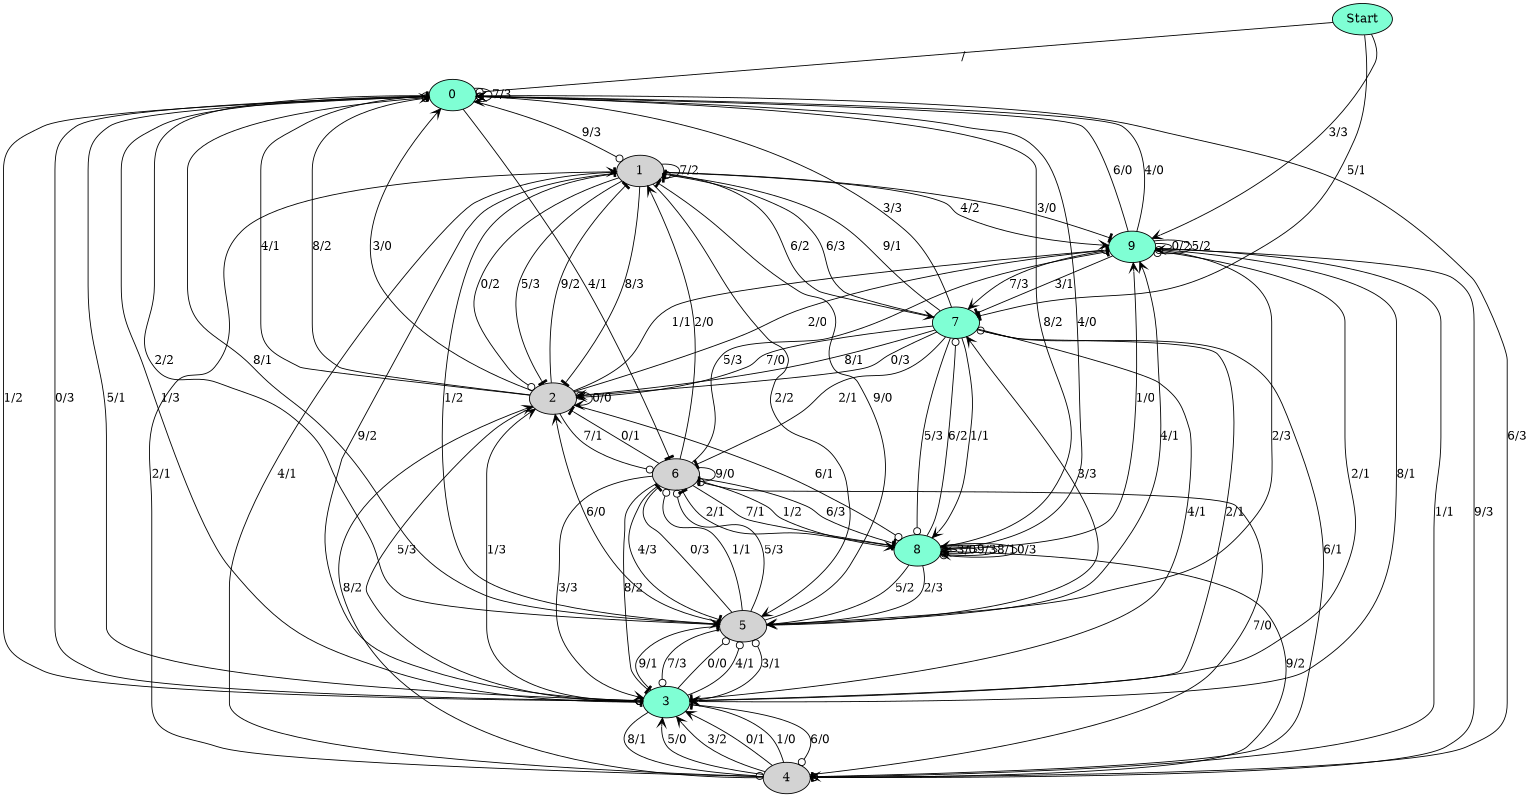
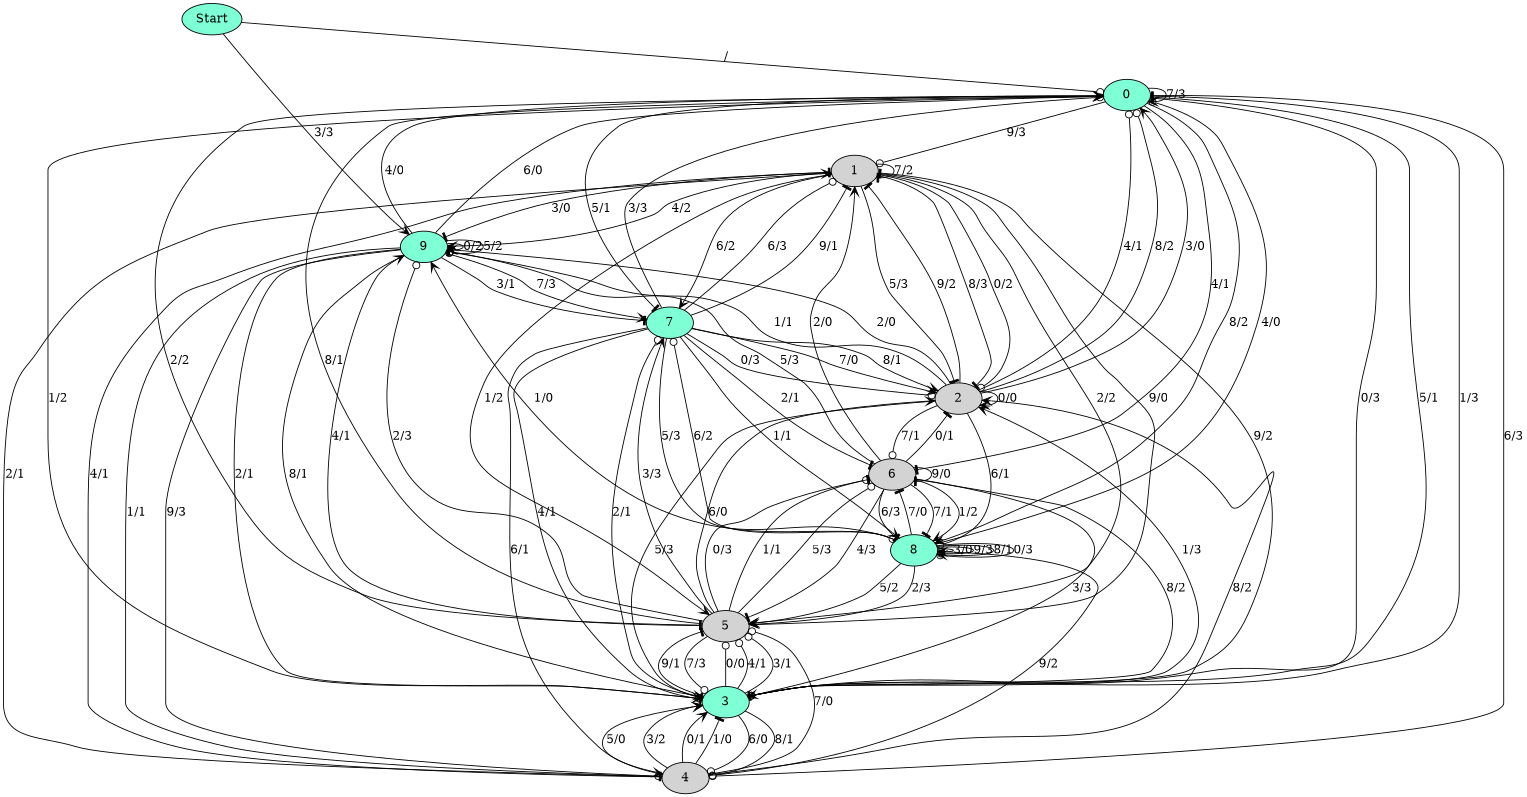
(1268, 244) -> (616, 128)
(716, 512) -> (918, 512)
(1256, 536) -> (811, 725)
